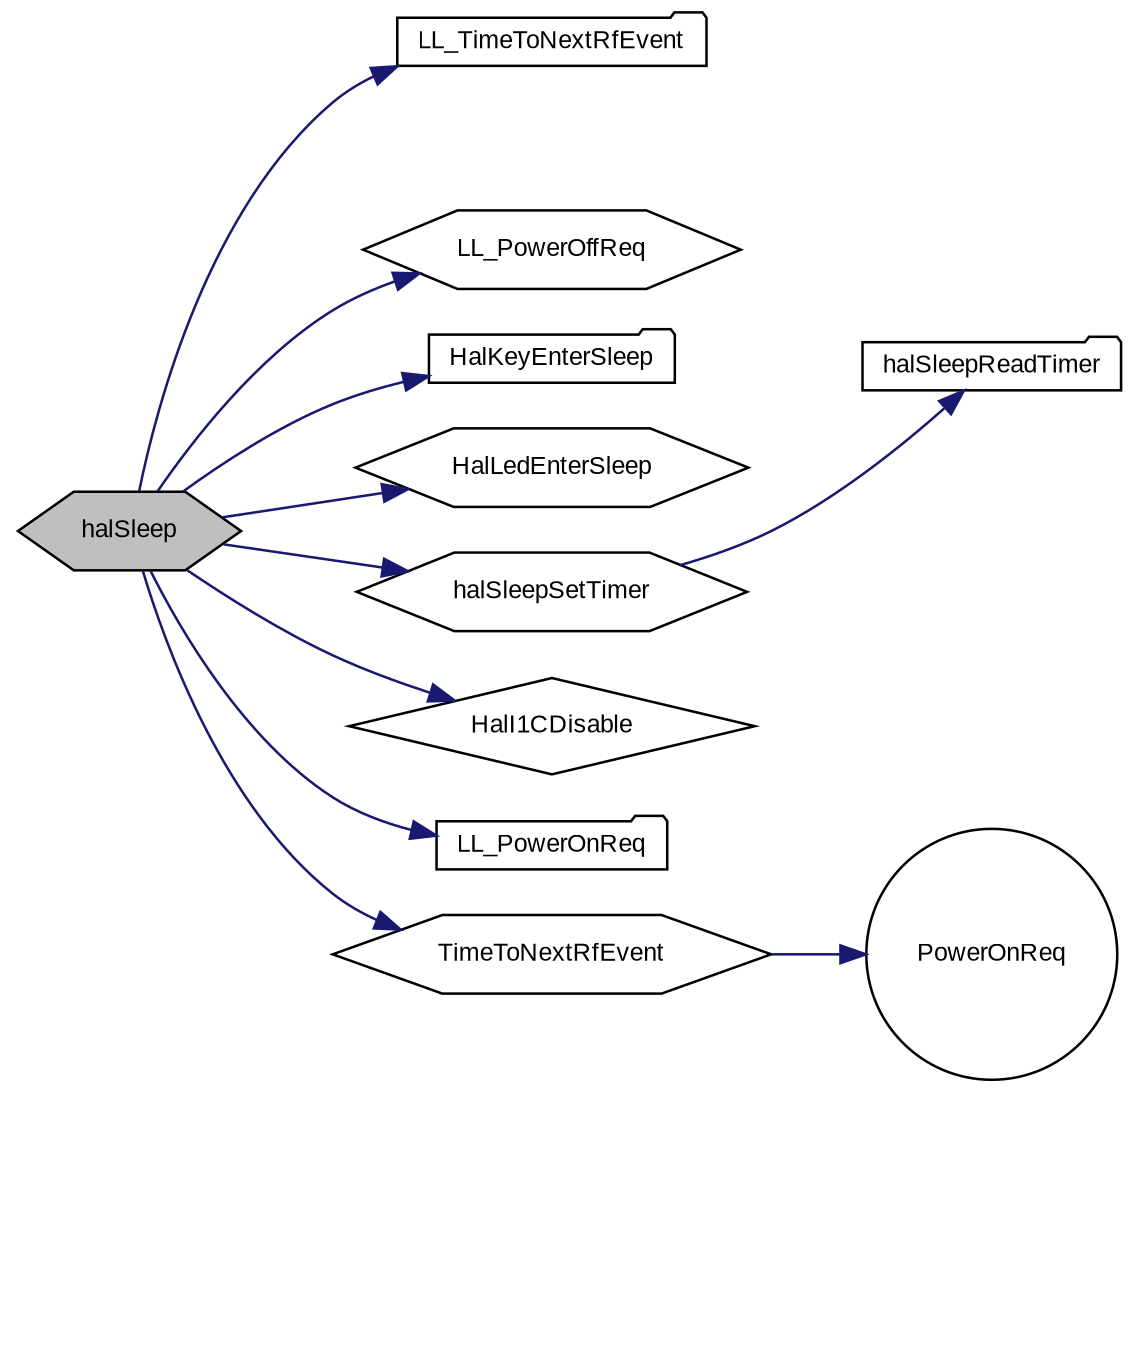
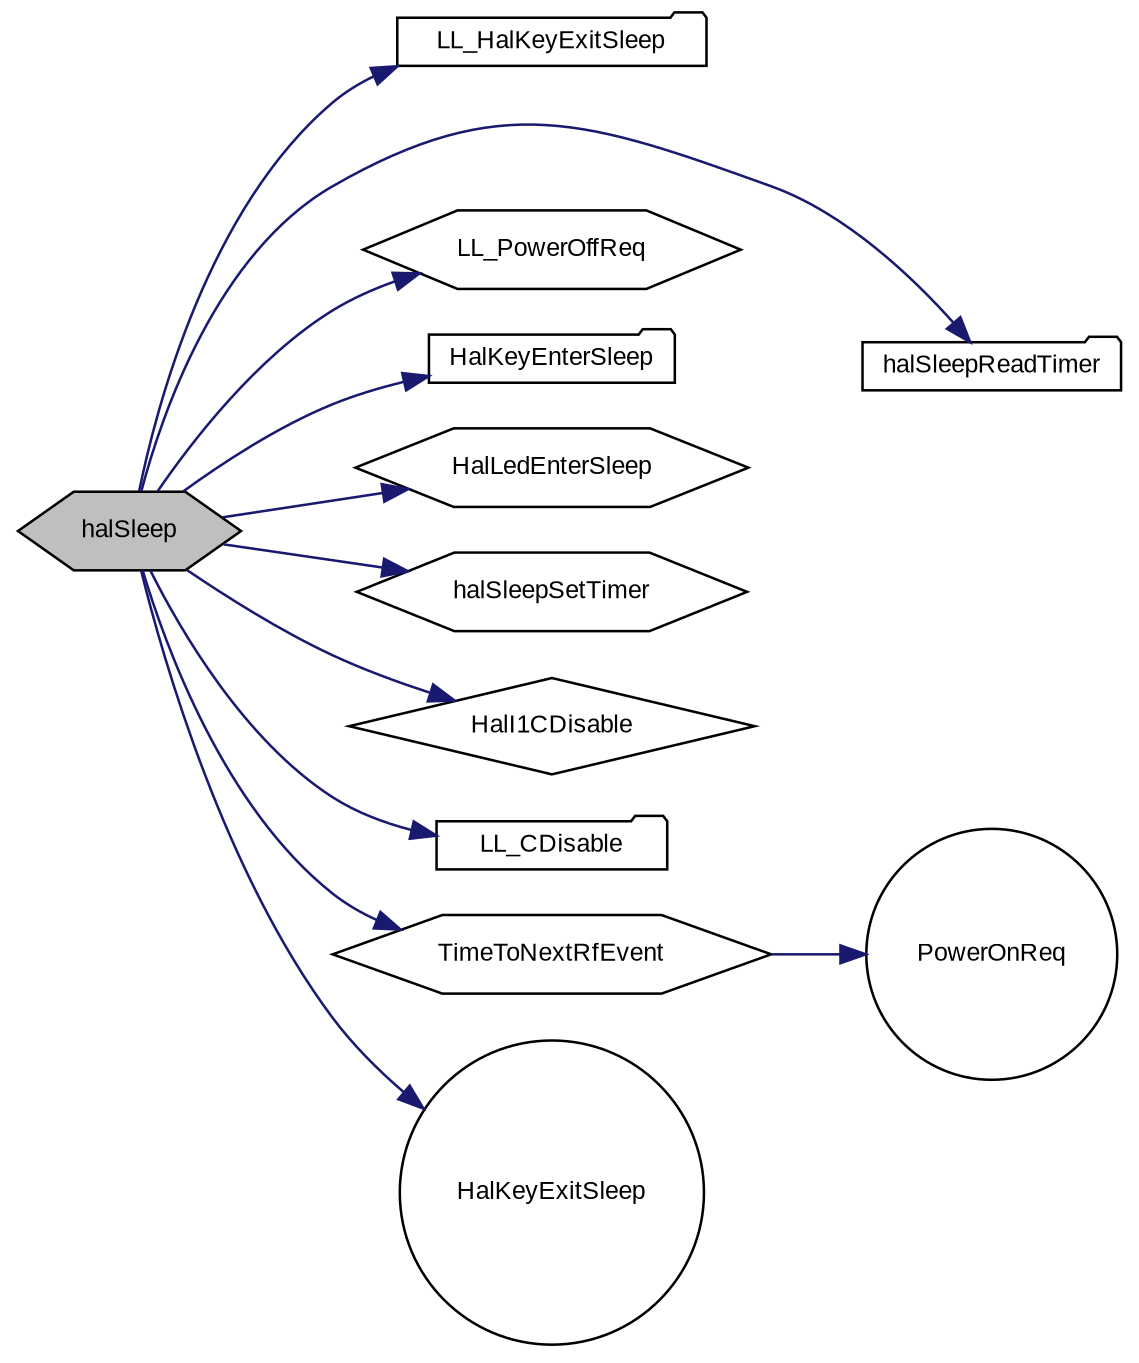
(552, 42) -> (552, 42)
(821, 503) -> (481, 129)
(552, 845) -> (552, 845)
none -> (552, 1193)
